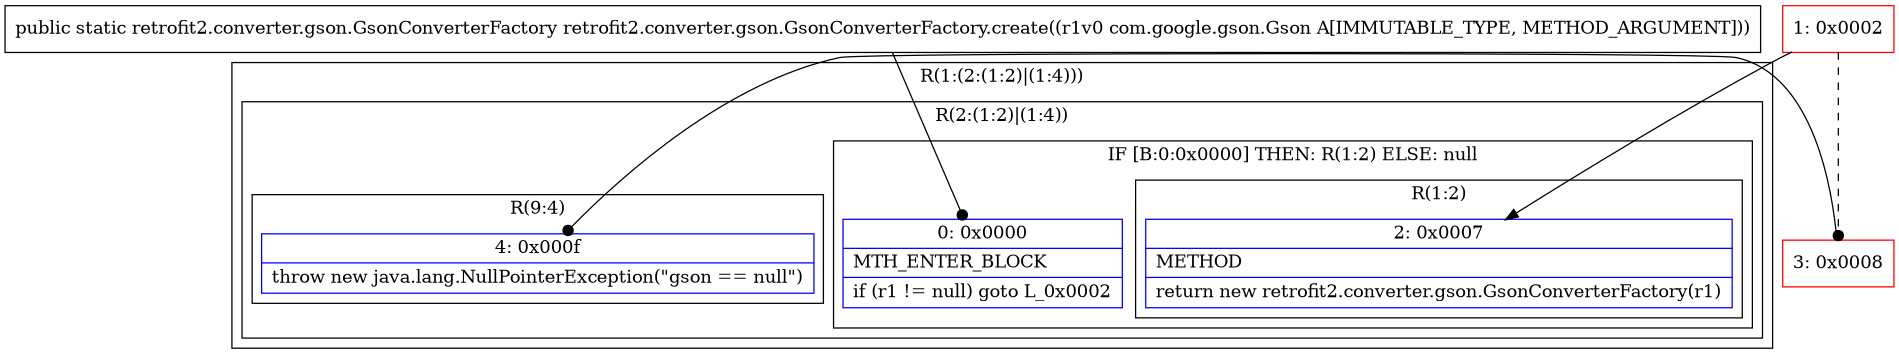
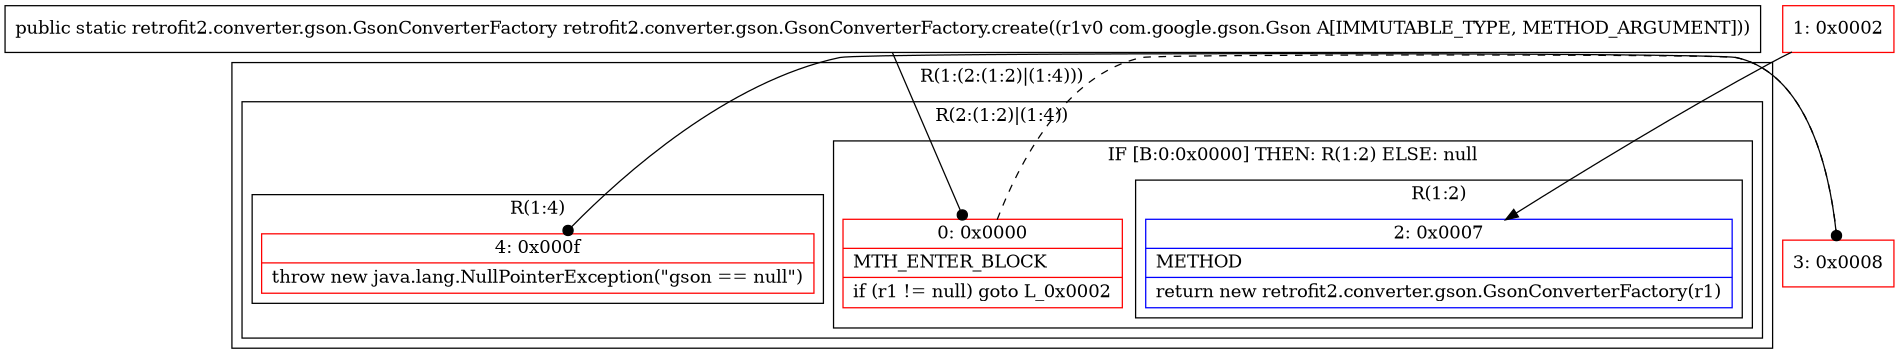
(1838, 141) -> (1432, 55)
(538, 209) -> (538, 209)
(538, 264) -> (538, 264)
(983, 264) -> (983, 264)
